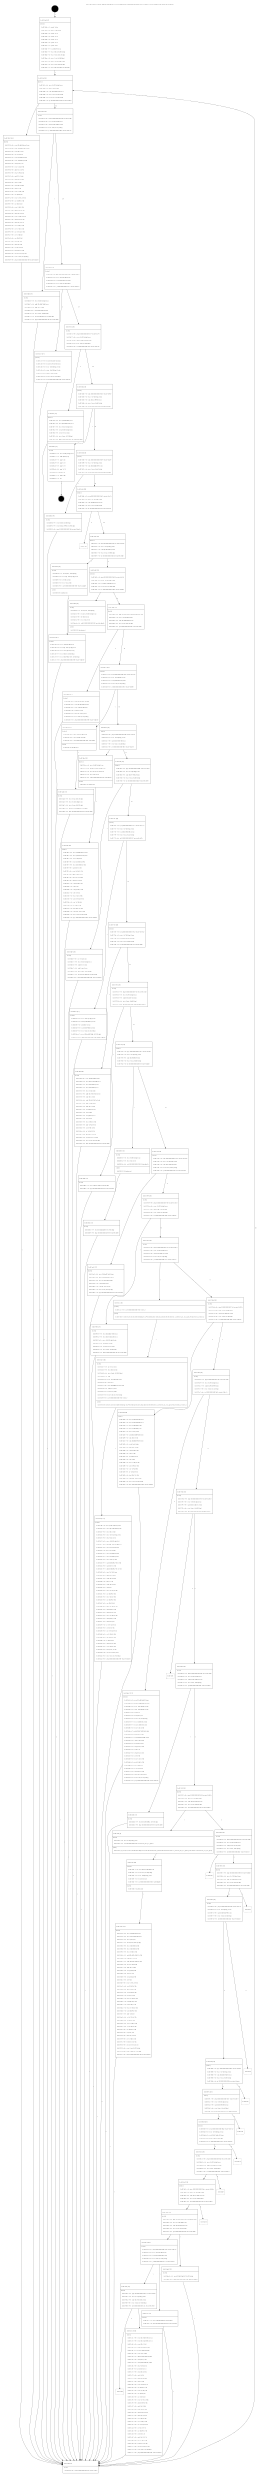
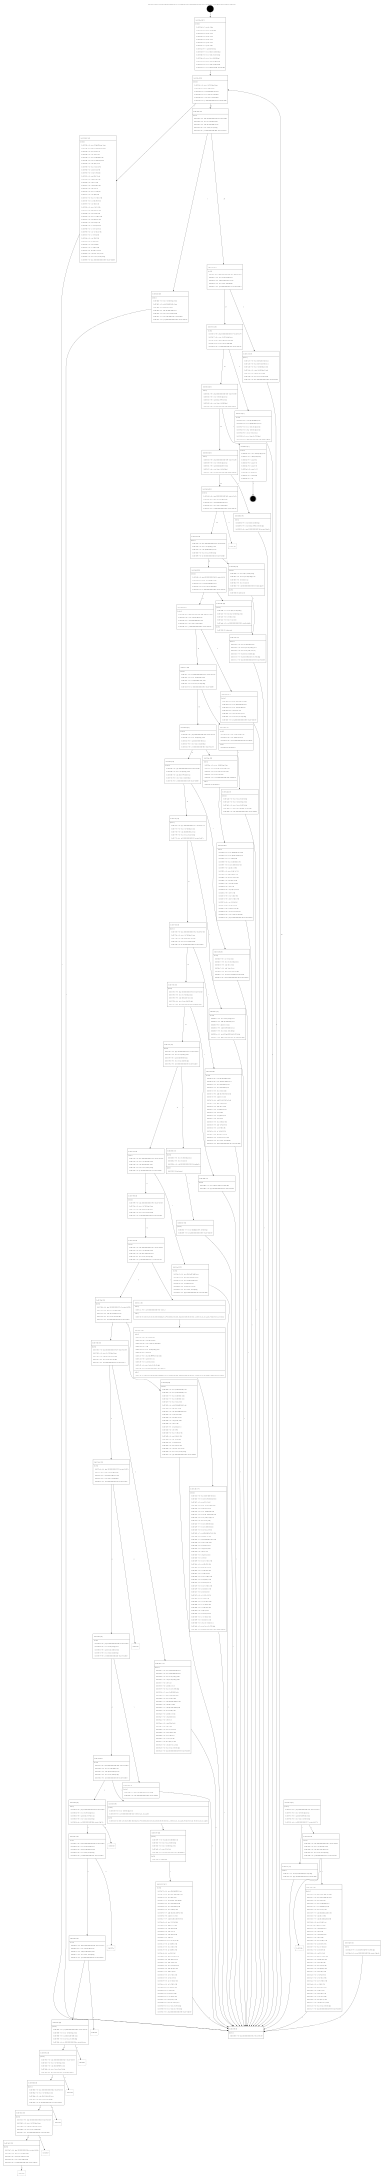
(109, 1340) -> none
(179, 2222) -> none
